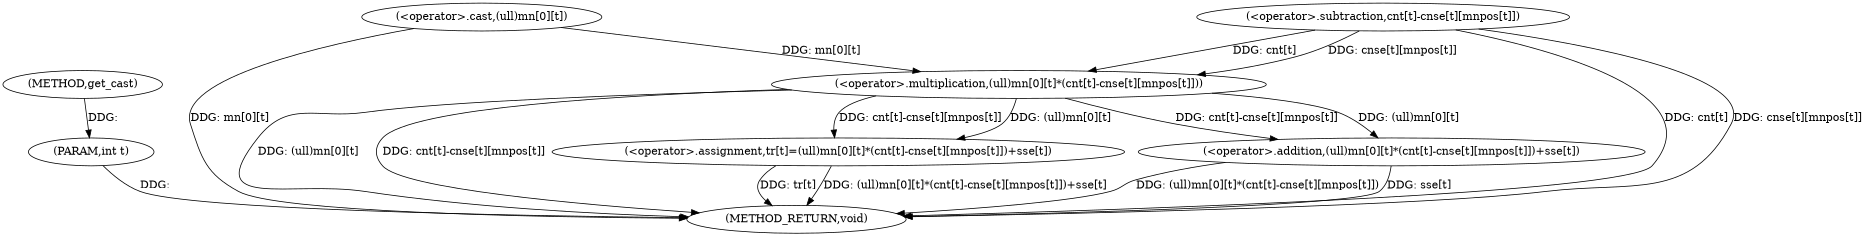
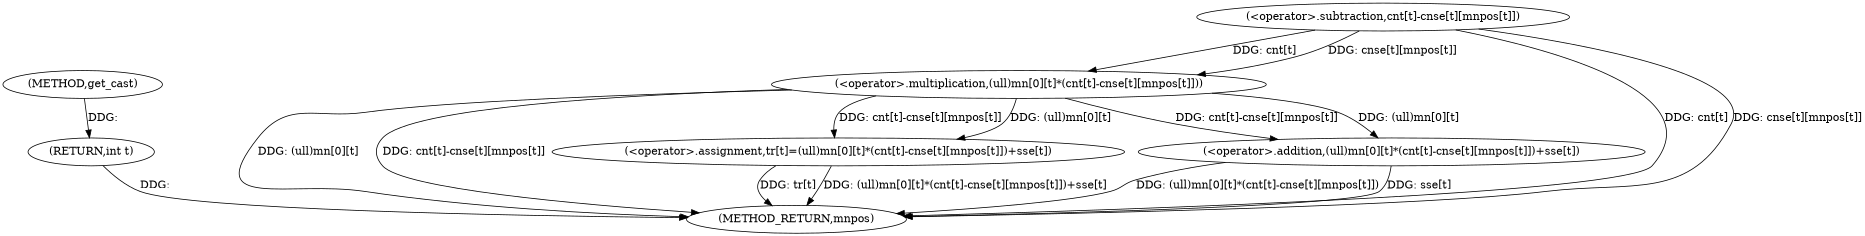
(482, 17) -> none
(91, 152) -> (91, 152)
(796, 219) -> (796, 219)
